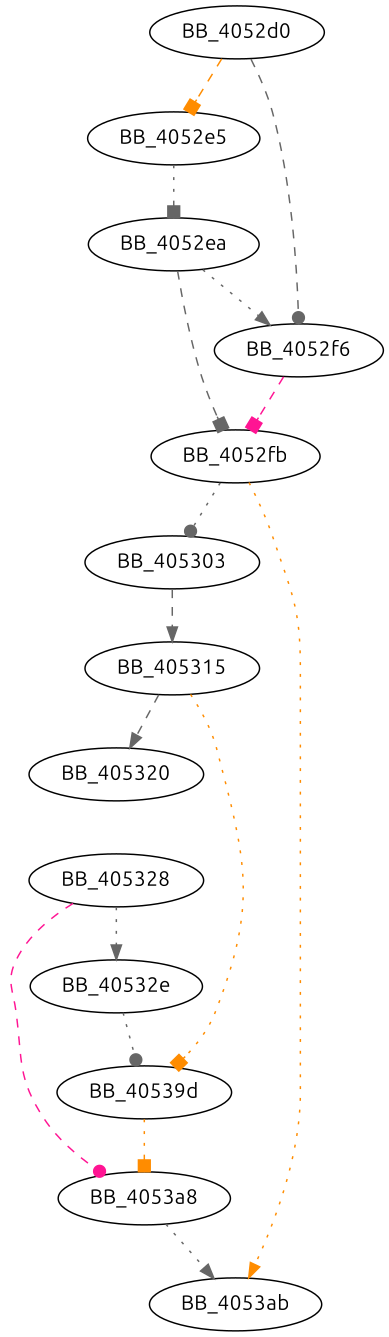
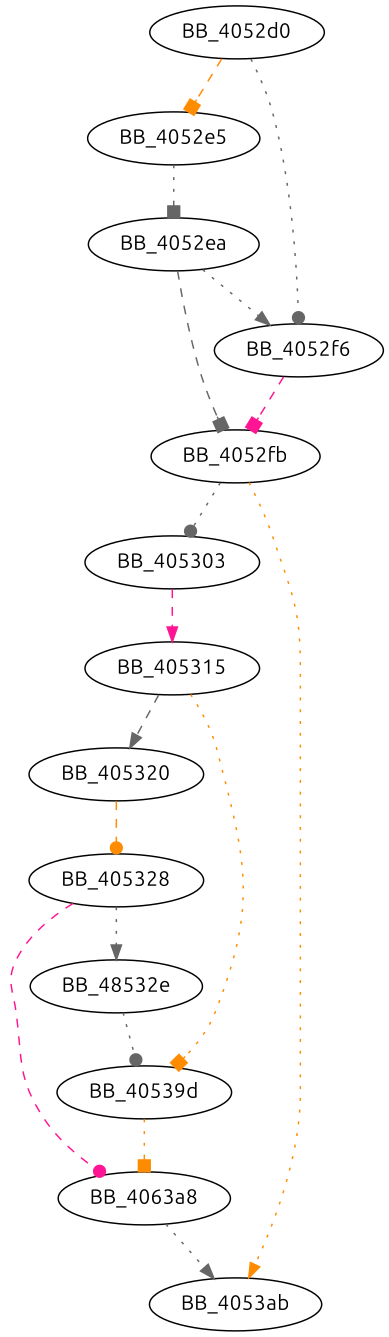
(287, 183) -> (287, 183)
(172, 608) -> (172, 608)
none -> (116, 822)
(116, 986) -> (116, 986)
(144, 1198) -> (144, 1198)
